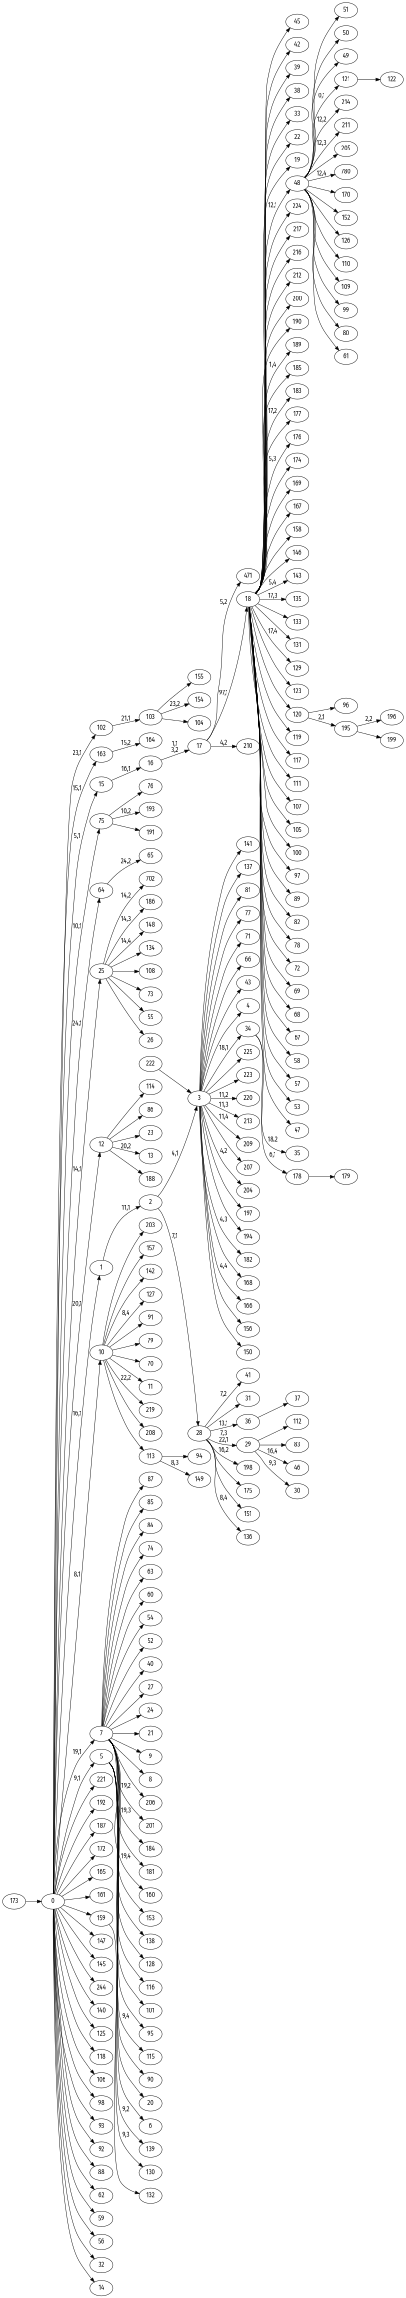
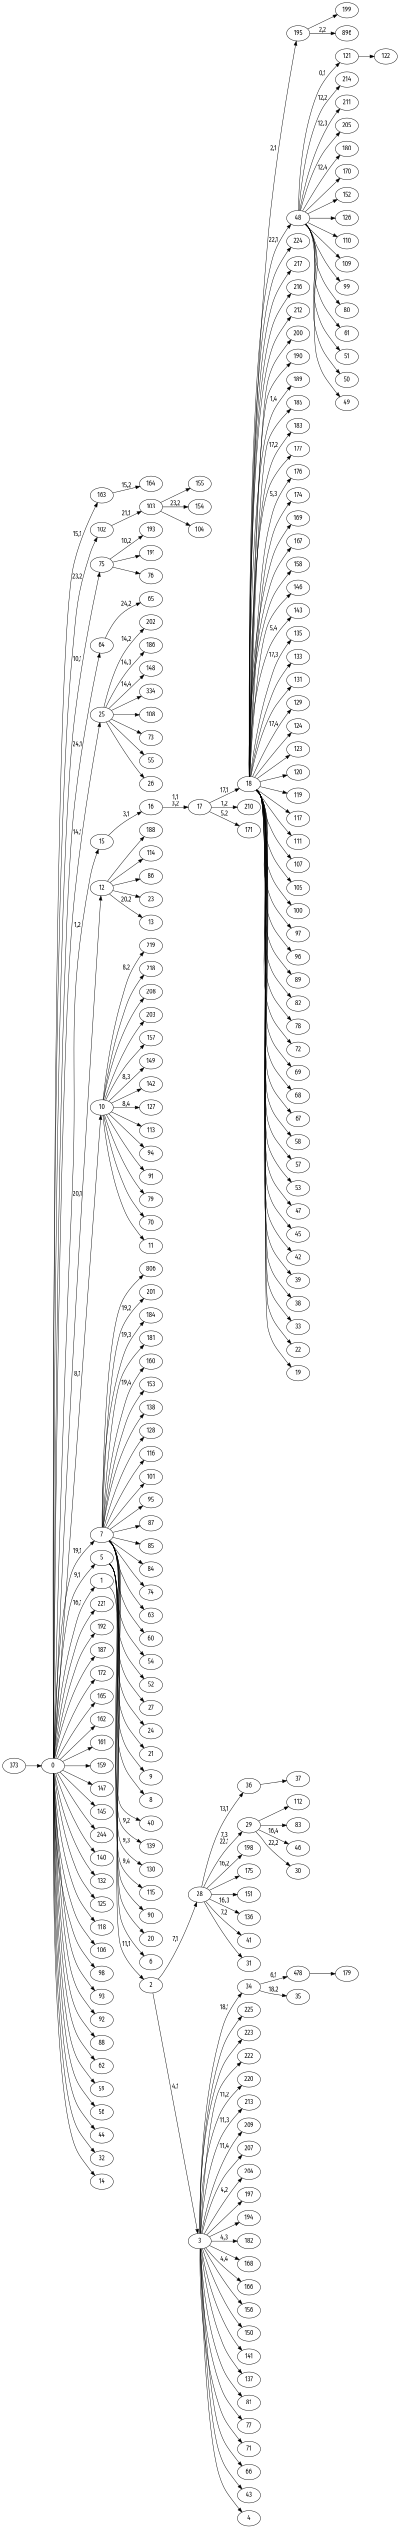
(346, 172) -> (347, 149)
(273, 206) -> (274, 240)
(248, 576) -> (249, 830)
(224, 693) -> (224, 791)
(319, 711) -> (265, 871)
(392, 717) -> (347, 33)
(320, 721) -> (265, 282)
none -> (298, 726)
(224, 743) -> (224, 804)
(77, 754) -> (77, 577)
(126, 769) -> (126, 815)
(77, 837) -> (77, 925)
(151, 879) -> (151, 622)
(151, 948) -> (151, 692)
none -> (151, 969)
(173, 1080) -> (209, 2137)
(297, 1177) -> (298, 1974)
(126, 1378) -> (126, 968)
(173, 1457) -> (125, 1129)
(273, 1464) -> (274, 1844)
(173, 1467) -> (125, 1086)
(224, 1498) -> (224, 1901)
(122, 1700) -> (116, 1695)
none -> (102, 1720)
(151, 1803) -> (151, 1269)
(14, 1901) -> (14, 1766)
(114, 2118) -> (68, 1825)
none -> (102, 2135)
